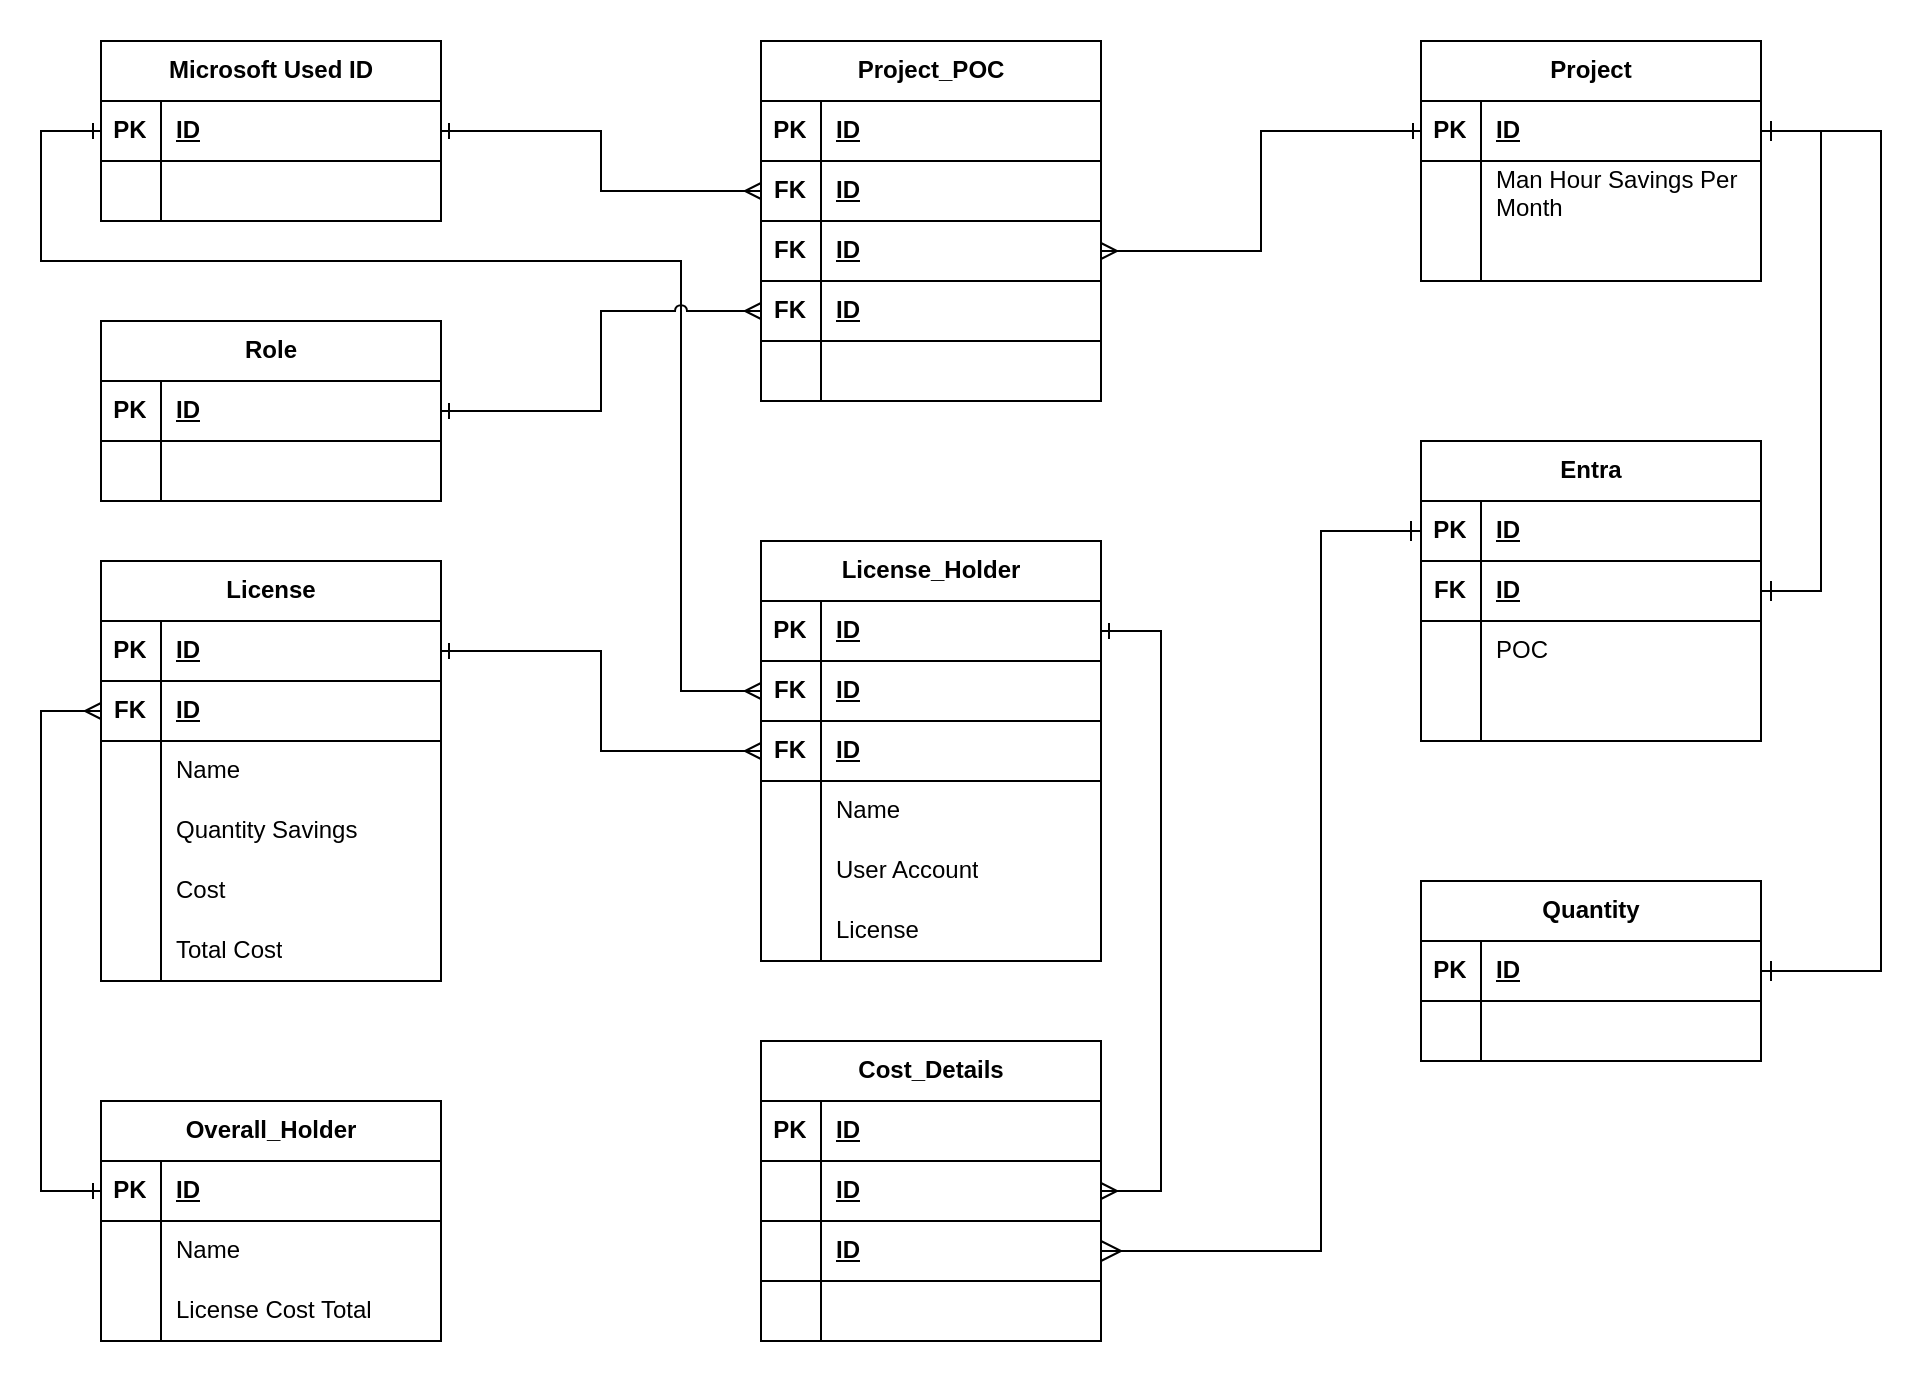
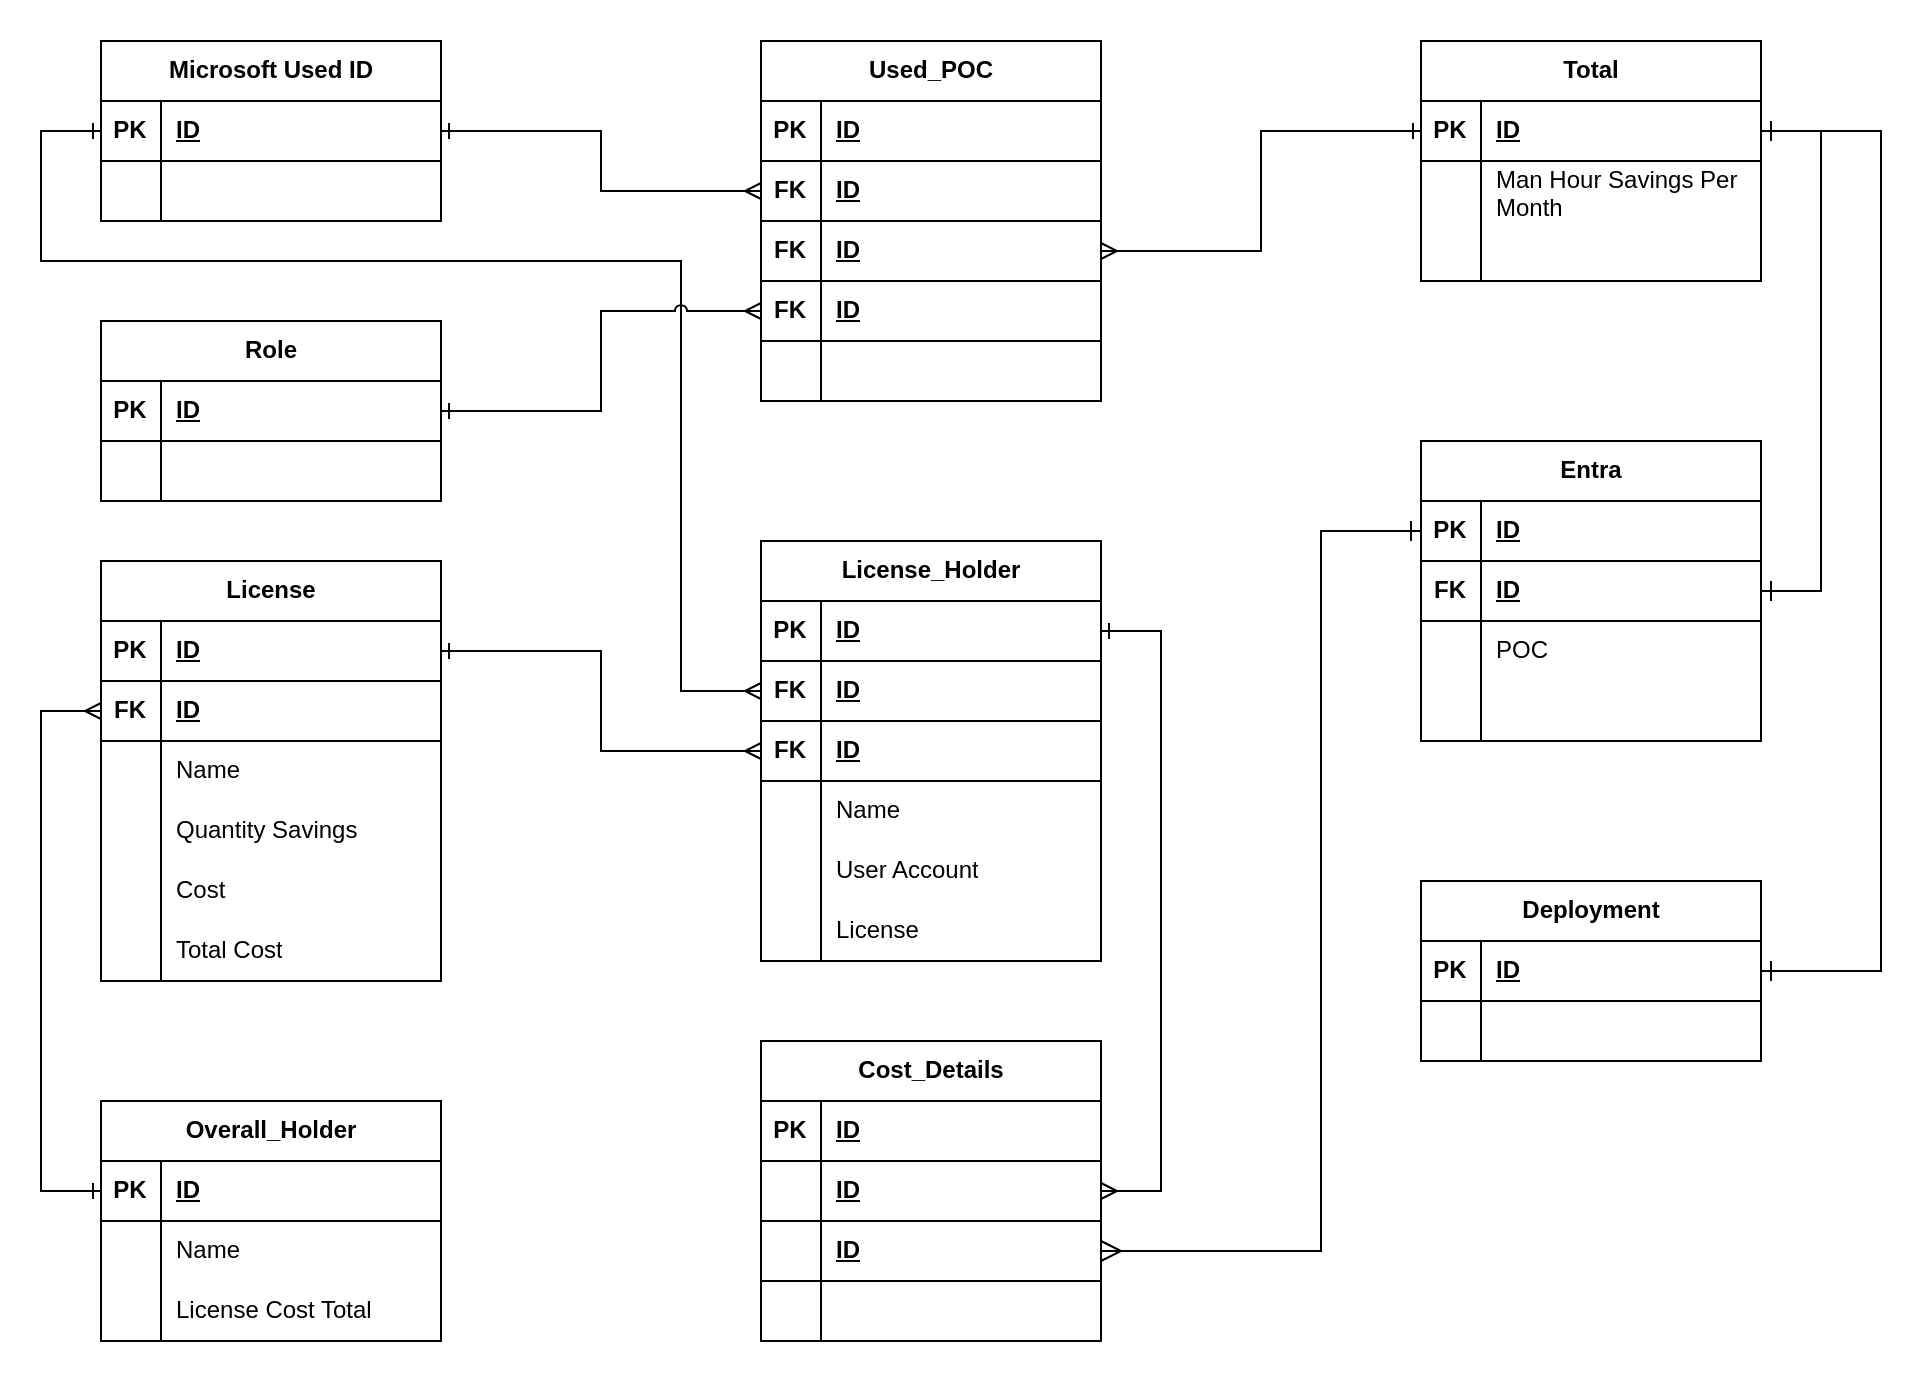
(932, 71) -> (932, 71)
(1592, 71) -> (1592, 71)
(1592, 911) -> (1592, 911)
